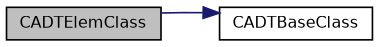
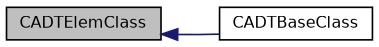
(182, 13) -> (199, 35)
